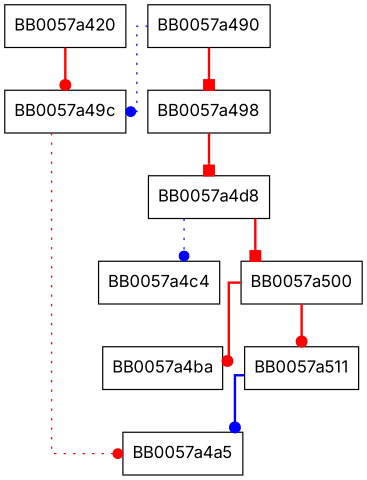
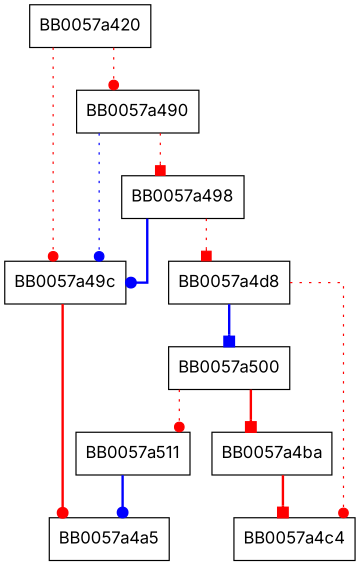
(209, 63) -> (160, 148)
(65, 64) -> (53, 150)
none -> (114, 64)
(209, 148) -> (206, 234)
(255, 234) -> (229, 319)
(184, 235) -> (343, 369)
none -> (147, 256)
(229, 316) -> (251, 405)
(302, 320) -> (179, 406)
(52, 324) -> (63, 406)
none -> (283, 490)
